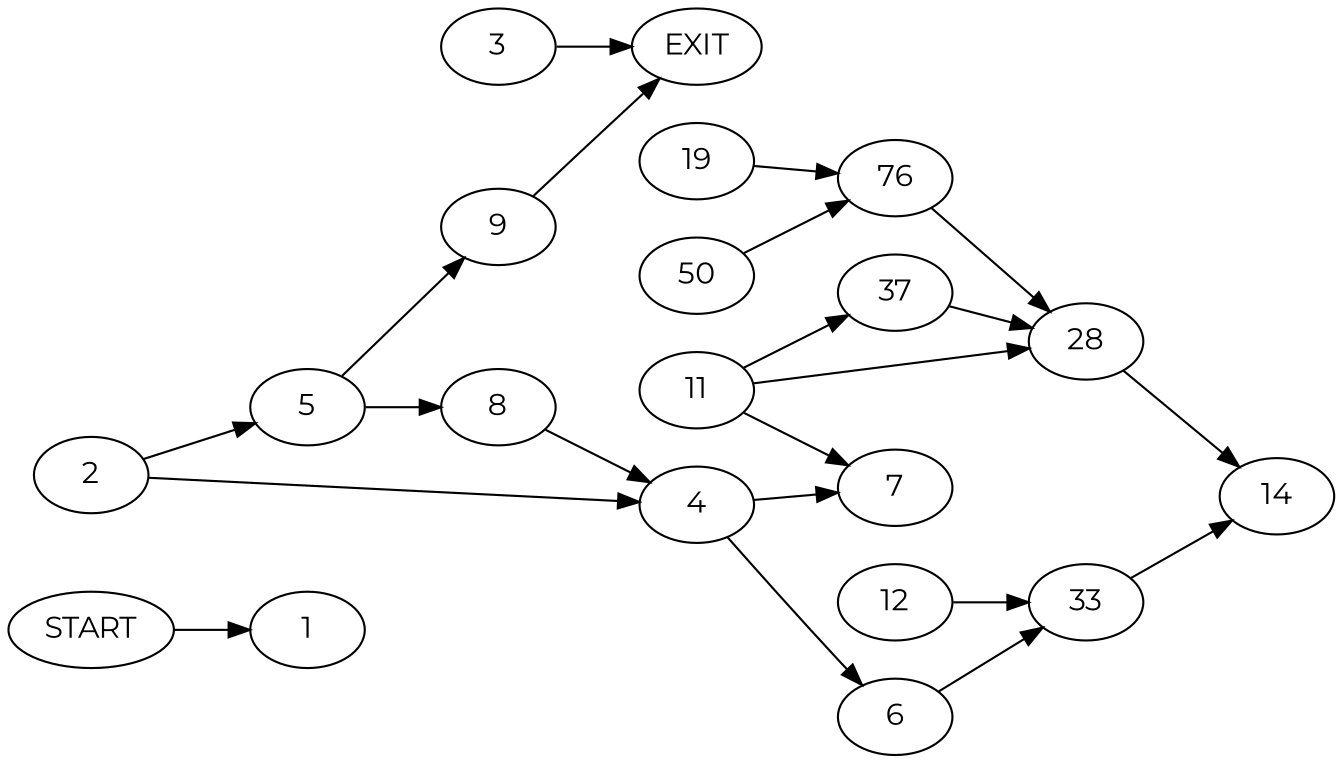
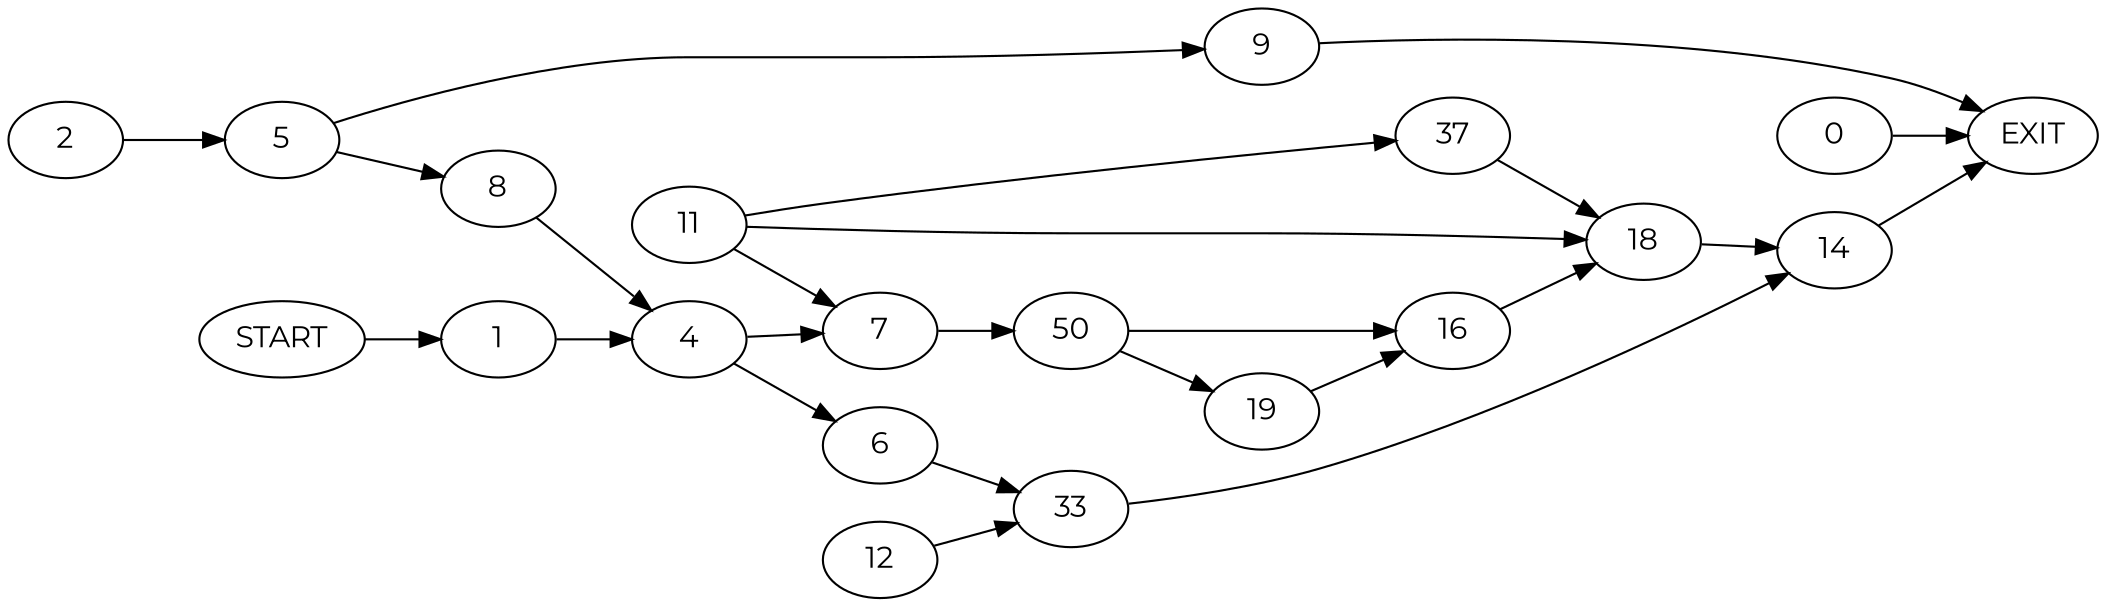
(498, 47) -> (1834, 136)
(895, 178) -> (1453, 331)
none -> (1923, 199)
none -> (965, 331)
(1086, 341) -> (1644, 242)
none -> (1157, 367)
(383, 489) -> (583, 339)
